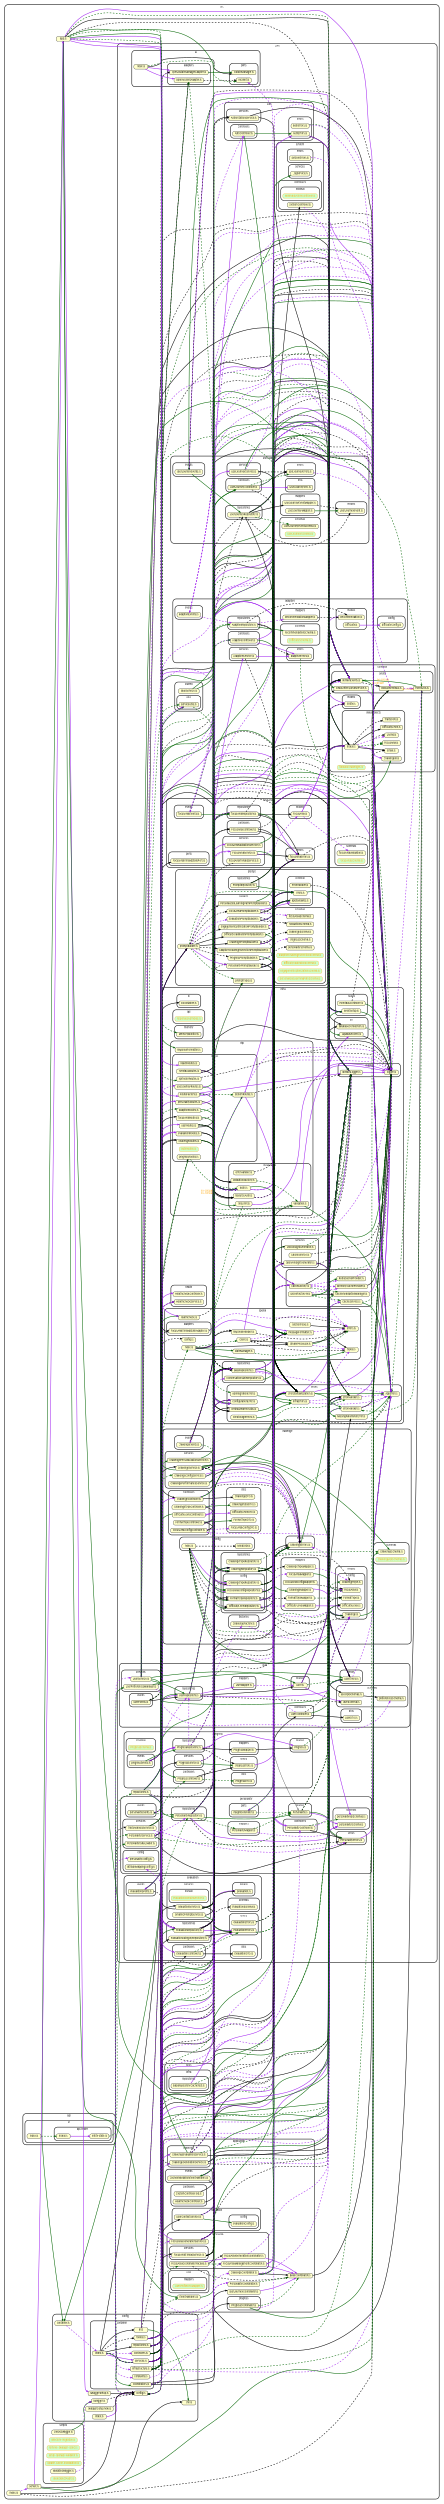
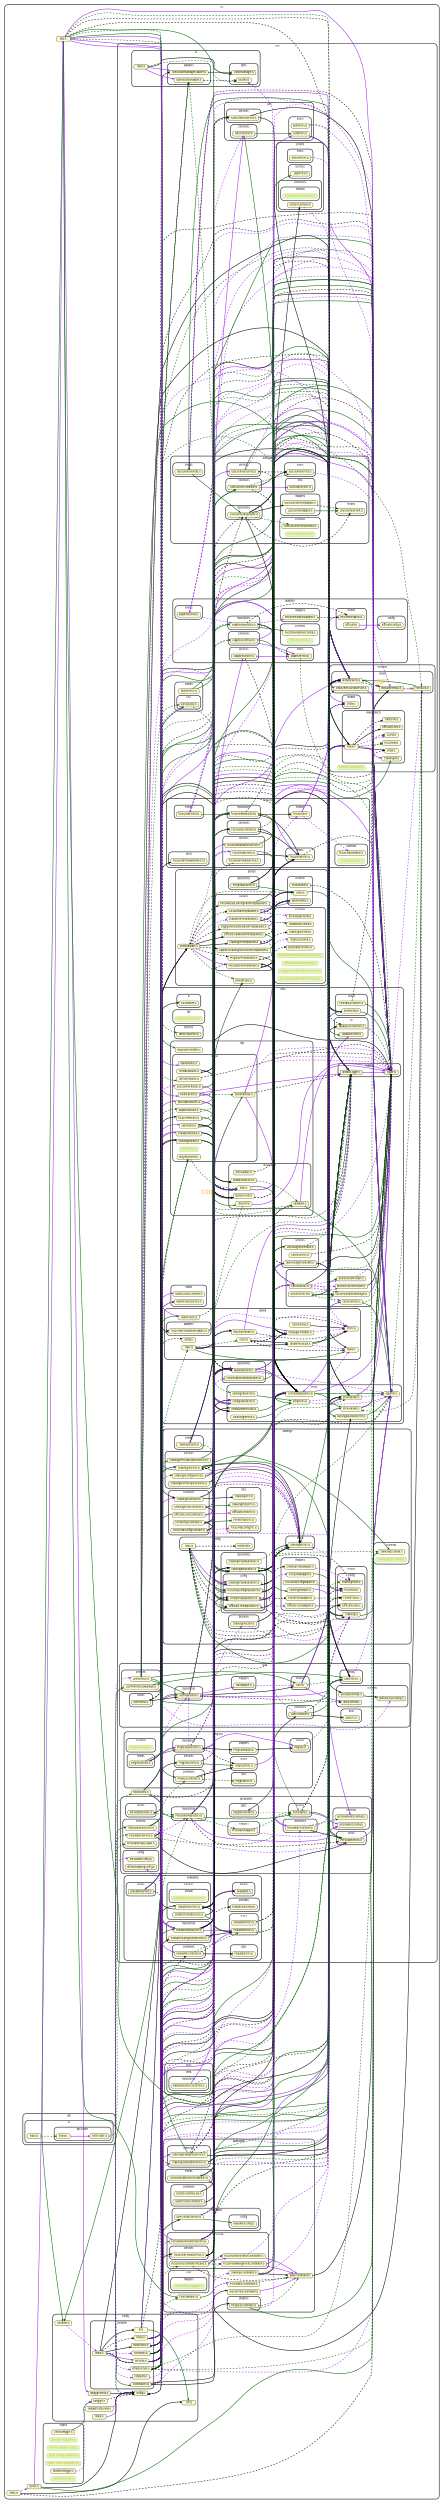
(329, 391) -> (329, 391)
(274, 930) -> (274, 930)
(379, 1047) -> none
(244, 1351) -> none
